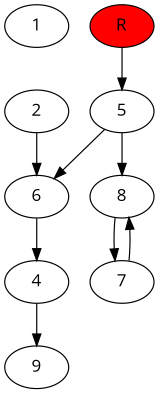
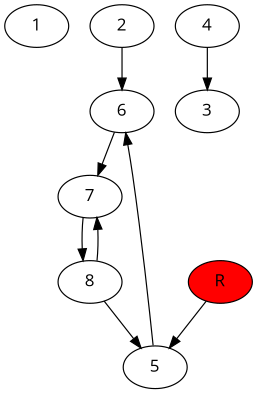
(122, 148) -> (119, 320)
(37, 234) -> (108, 148)
(37, 367) -> (207, 111)
